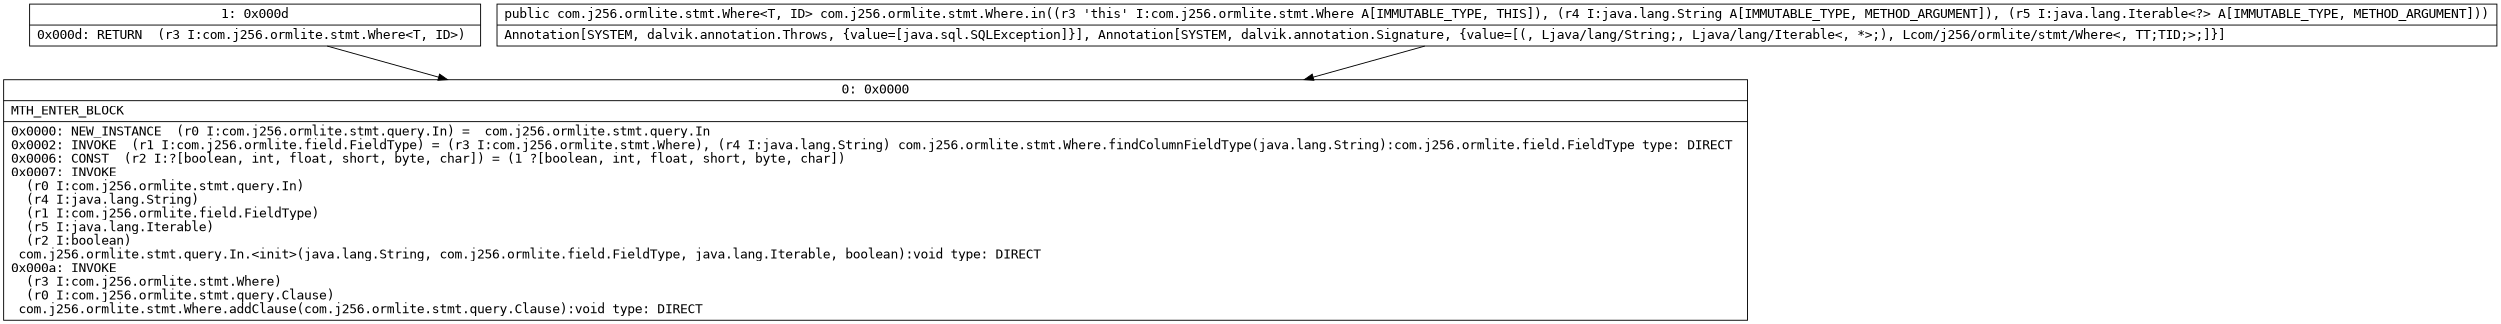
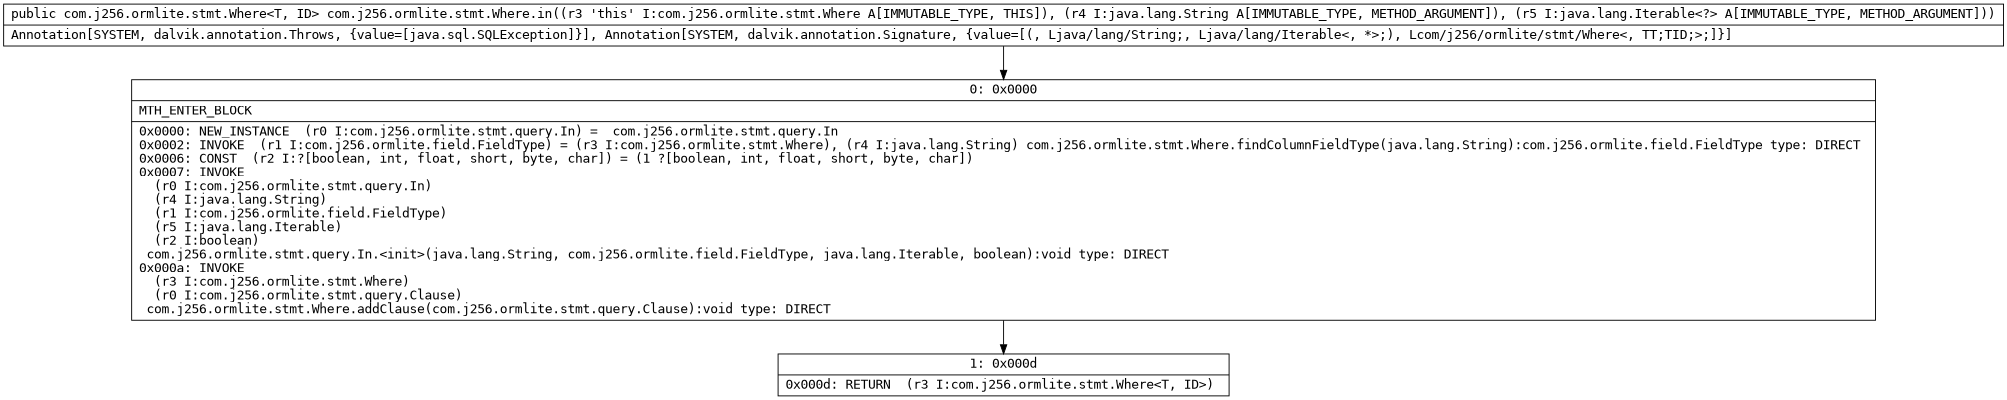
(383, 62) -> (1004, 333)
